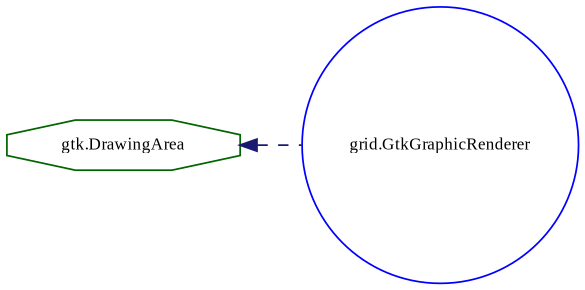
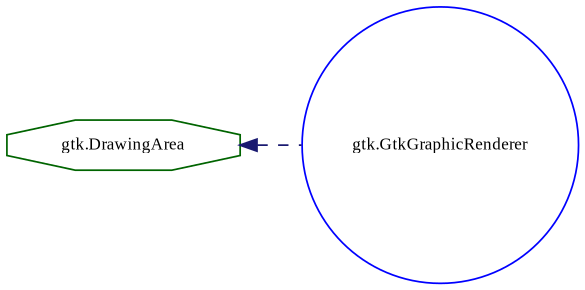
(440, 145) -> (440, 145)
